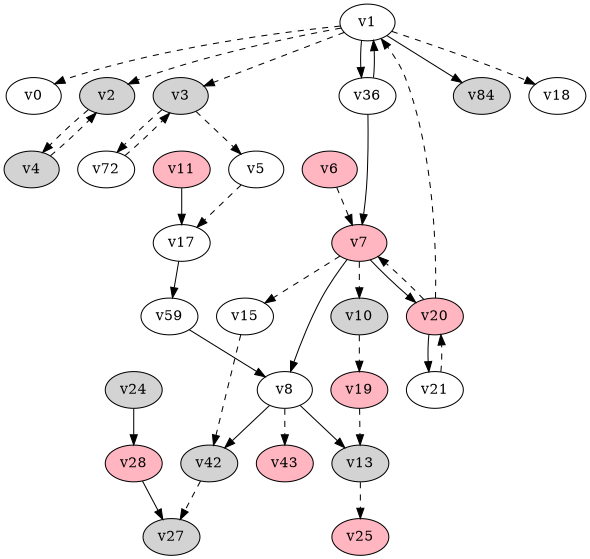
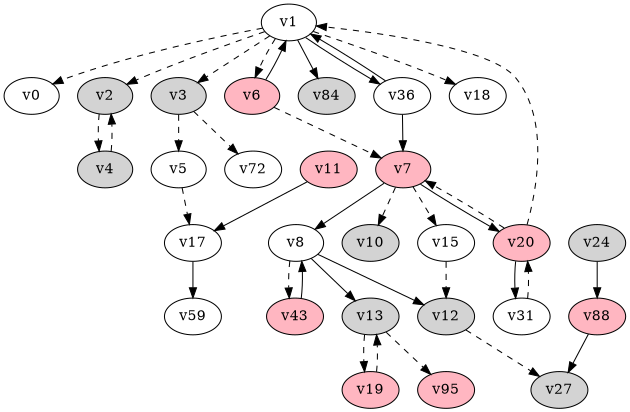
none -> (267, 53)
none -> (274, 65)
(144, 139) -> none
(359, 348) -> (364, 348)
(223, 351) -> (302, 285)
(435, 390) -> (522, 316)
(134, 463) -> (597, 316)
(209, 463) -> (446, 316)
(360, 537) -> (446, 390)
